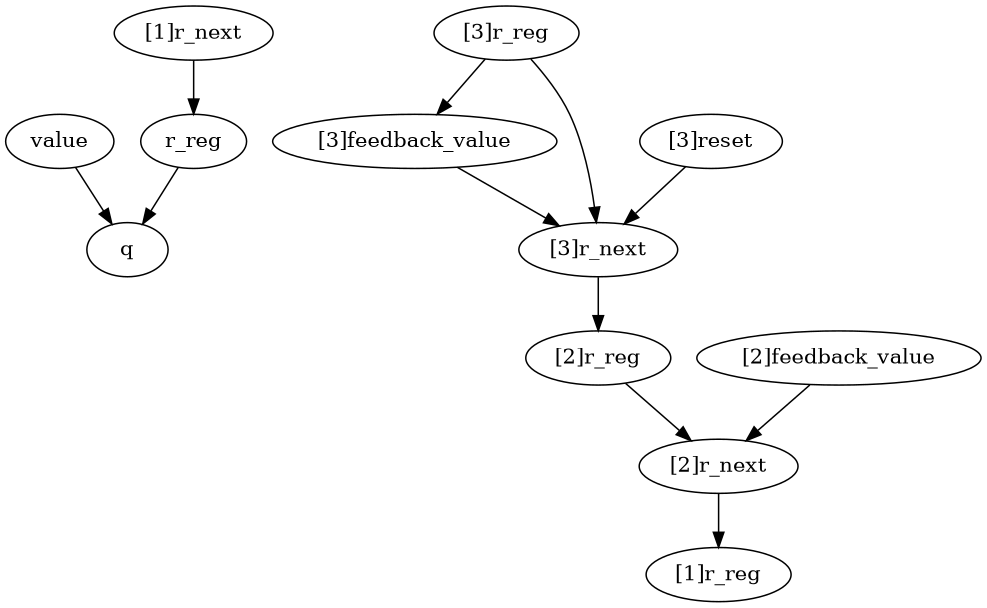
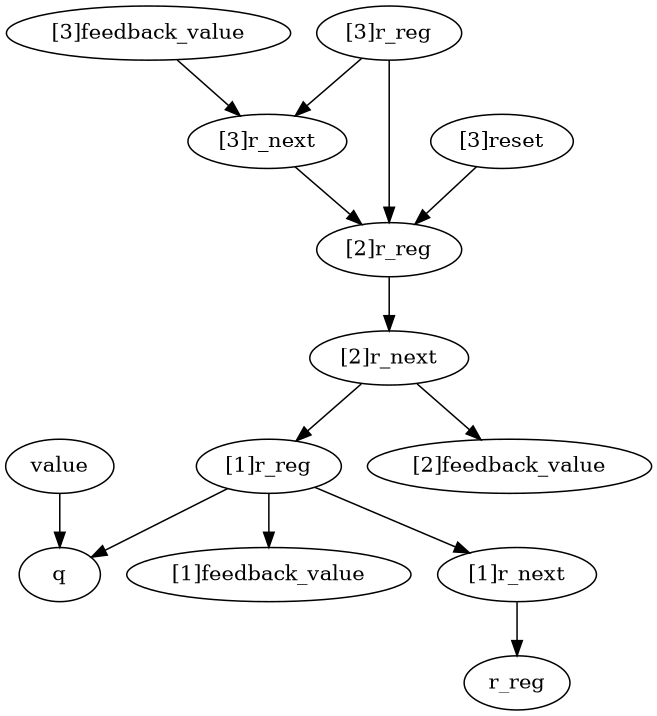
(466, 81) -> (389, 134)
(165, 189) -> (166, 519)
(661, 190) -> (451, 190)
(784, 408) -> (443, 407)
none -> (385, 517)
none -> (269, 575)
